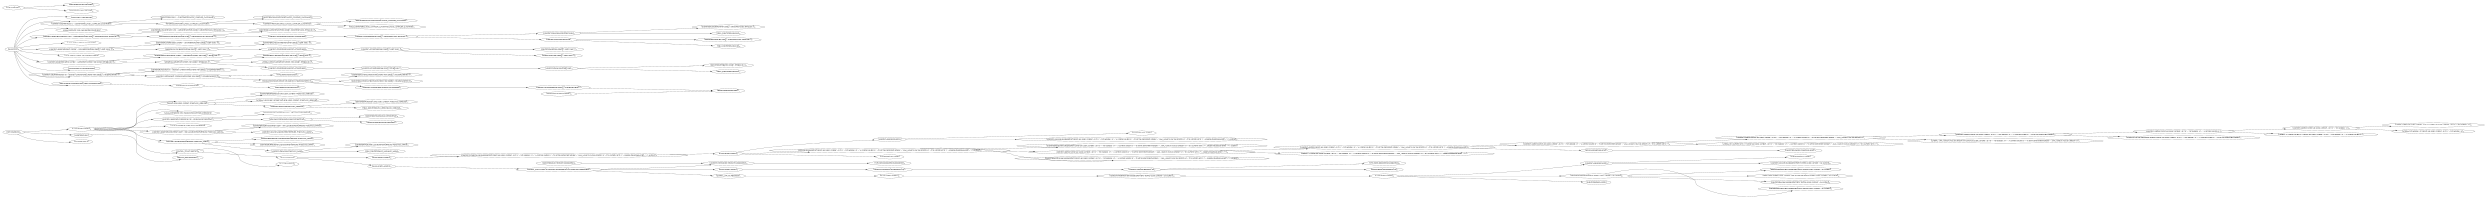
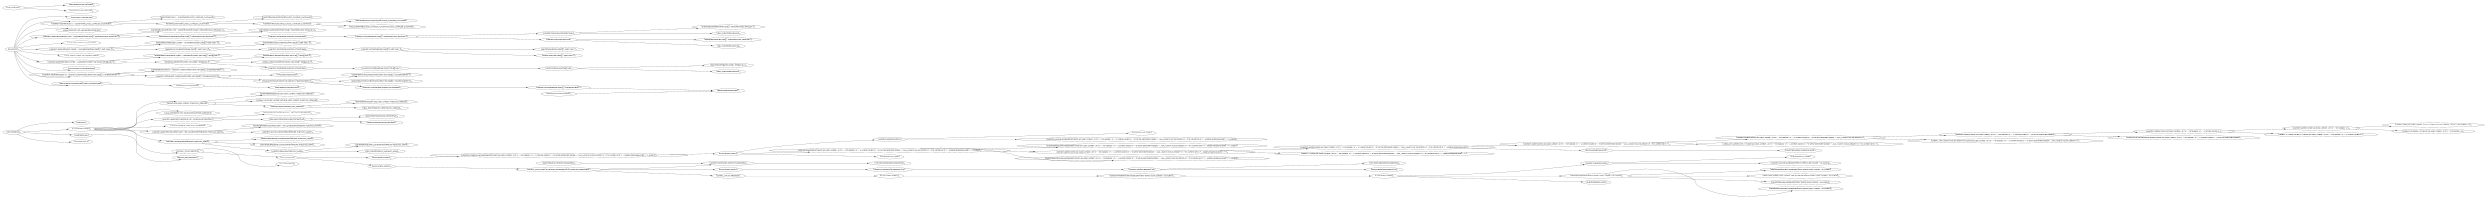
none -> (82, 123)
